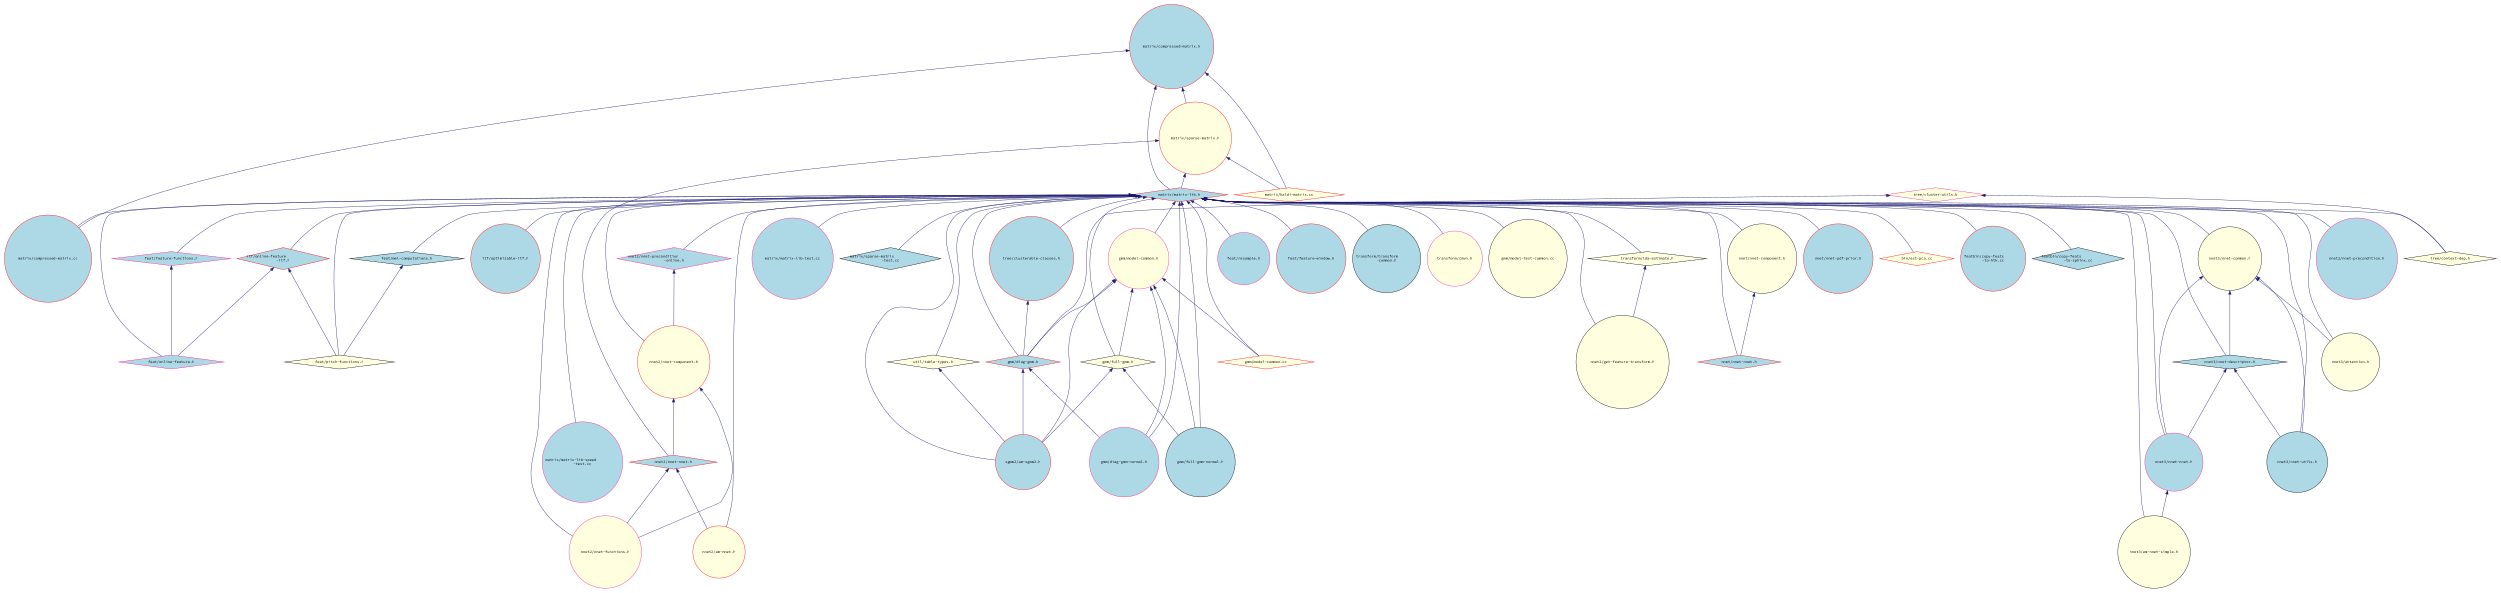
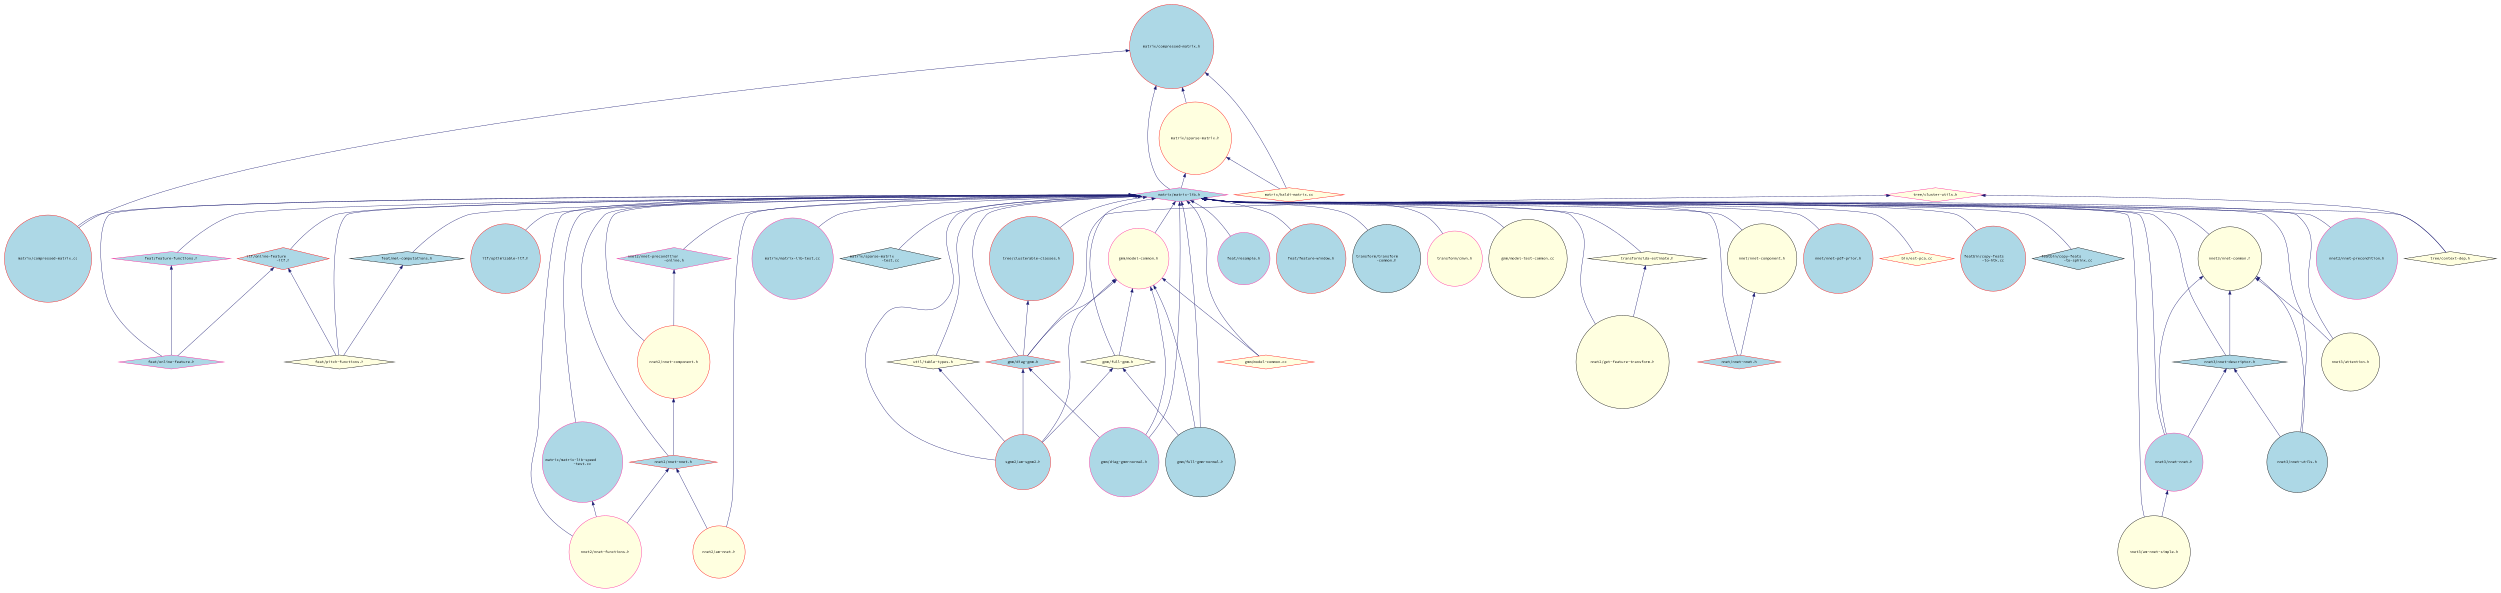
(744, 178) -> (613, 213)
(1179, 195) -> (1179, 195)
(728, 488) -> (595, 511)
